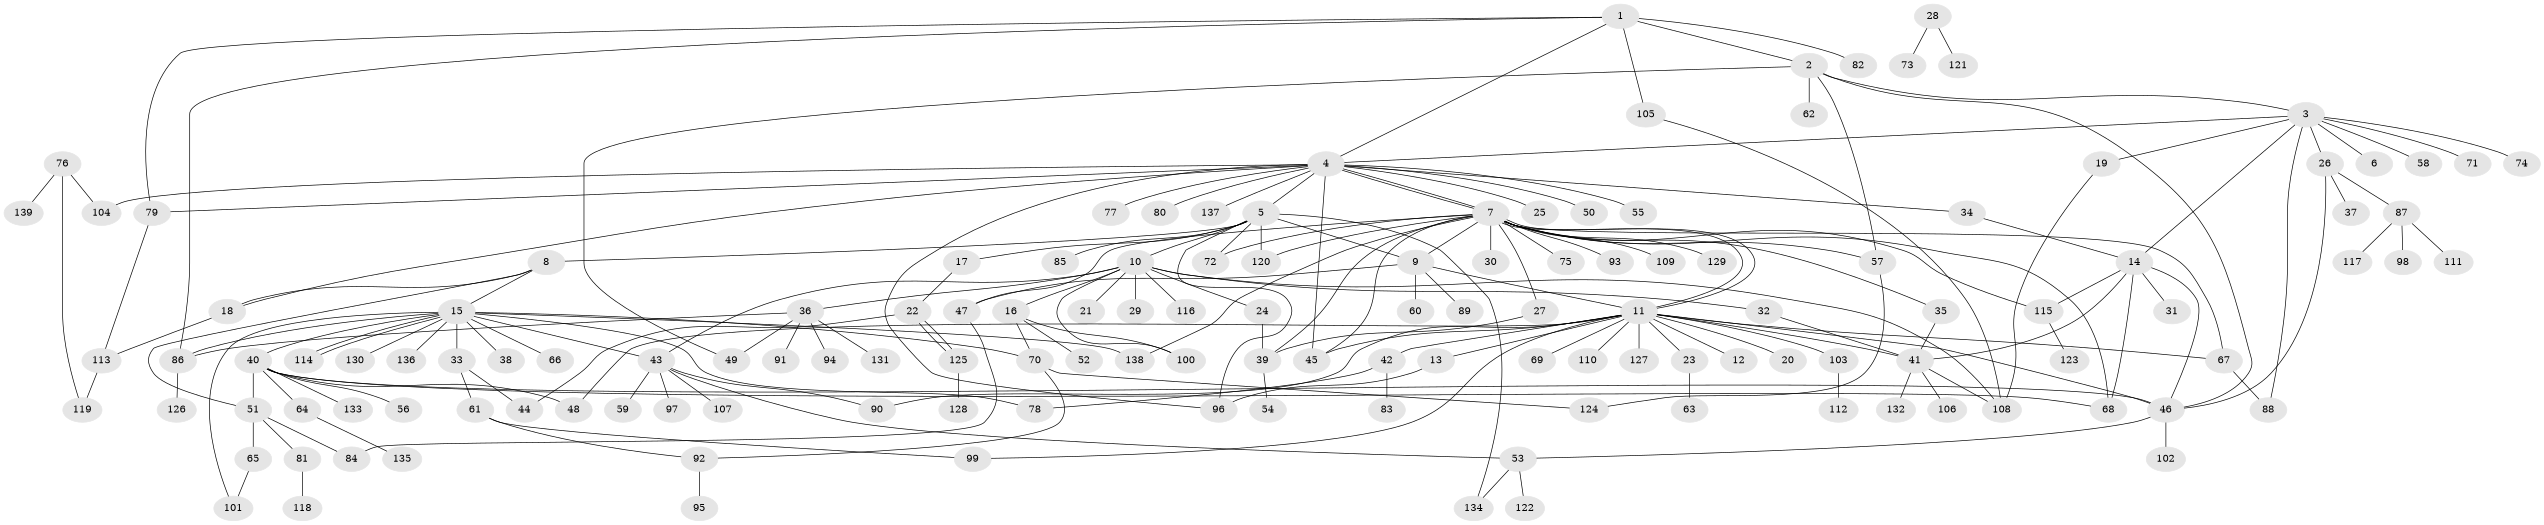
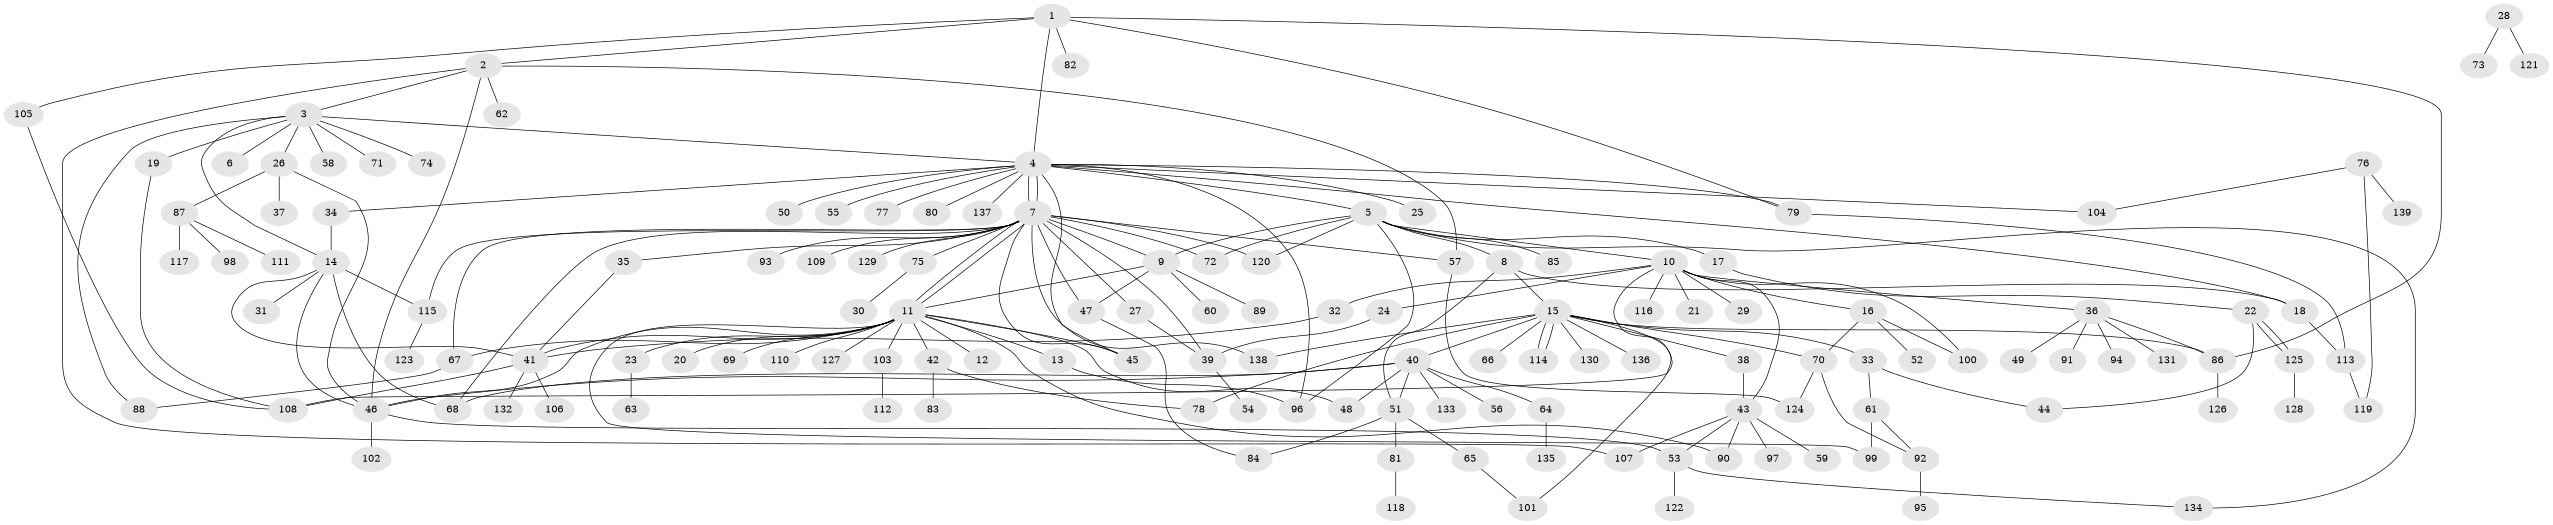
(1052, 98) -> (509, 442)
(1491, 238) -> (888, 287)
(557, 336) -> (1744, 385)
